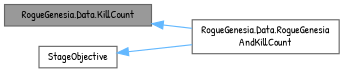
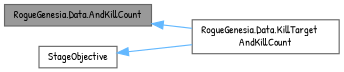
(78, 15) -> (78, 15)
(266, 37) -> (266, 37)
